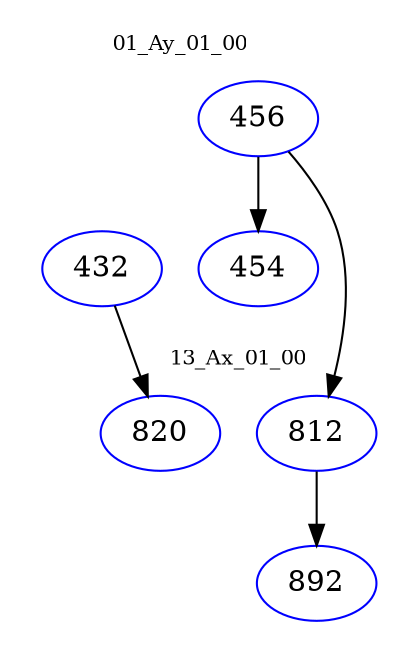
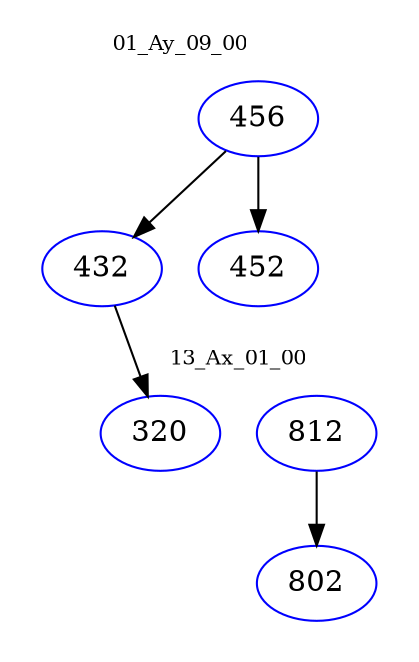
(180, 45) -> (180, 45)
(343, 257) -> (188, 187)
(258, 269) -> (258, 269)
(160, 433) -> (160, 433)
(317, 583) -> (317, 583)
